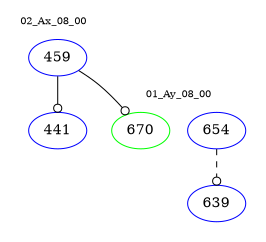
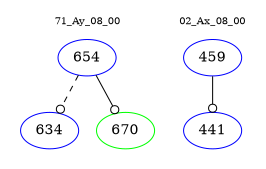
(109, 94) -> (104, 91)
(179, 95) -> (88, 22)
(217, 204) -> (50, 131)
